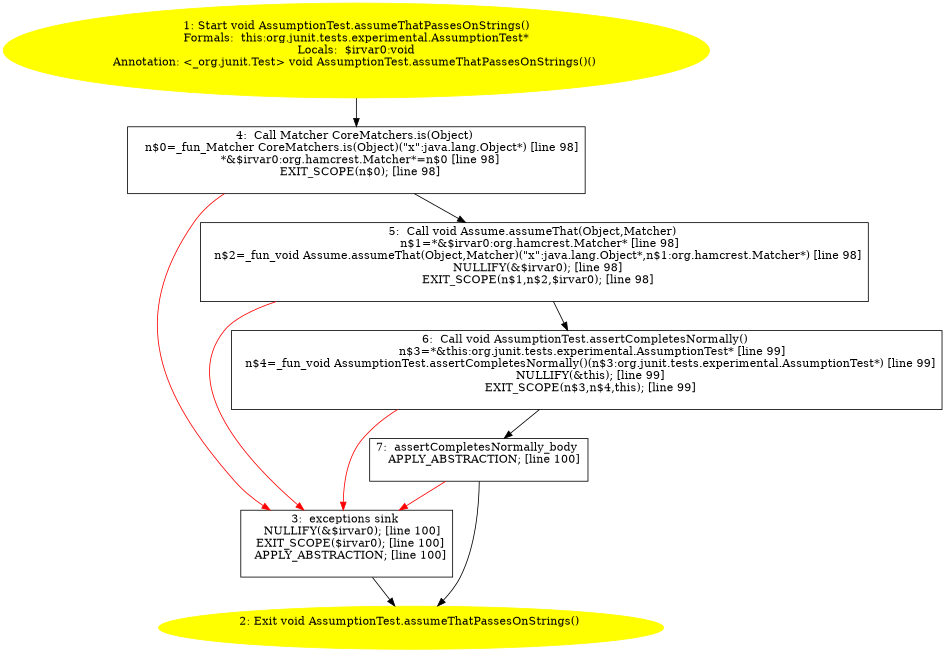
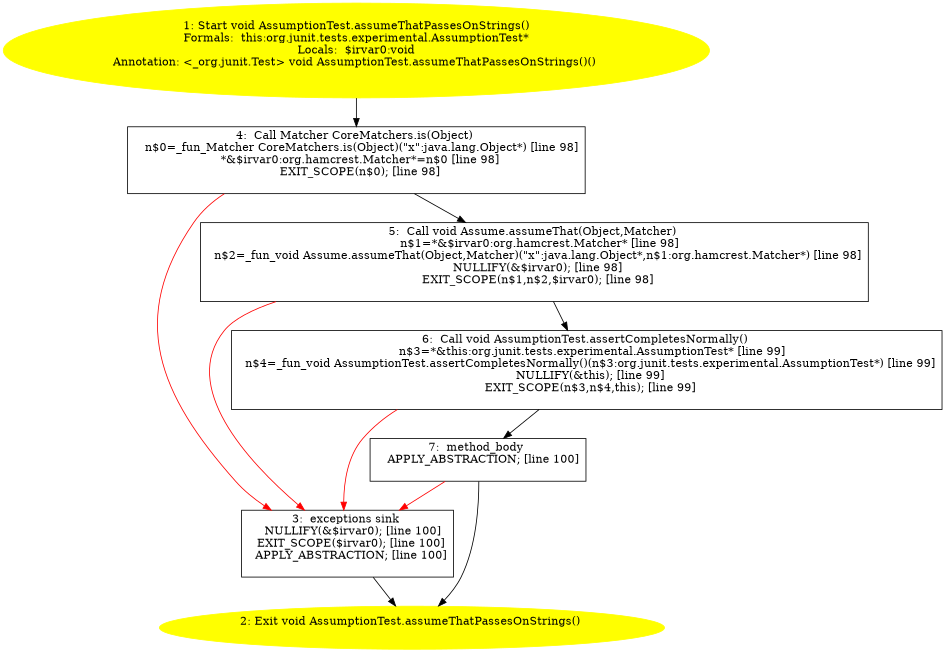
(479, 460) -> (478, 460)
